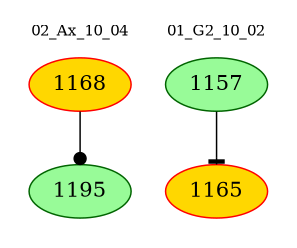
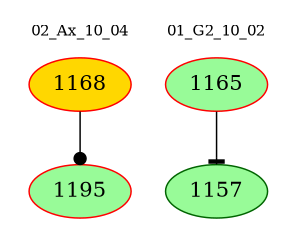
(217, 134) -> (217, 134)
(80, 191) -> (80, 191)
(217, 191) -> (217, 85)
